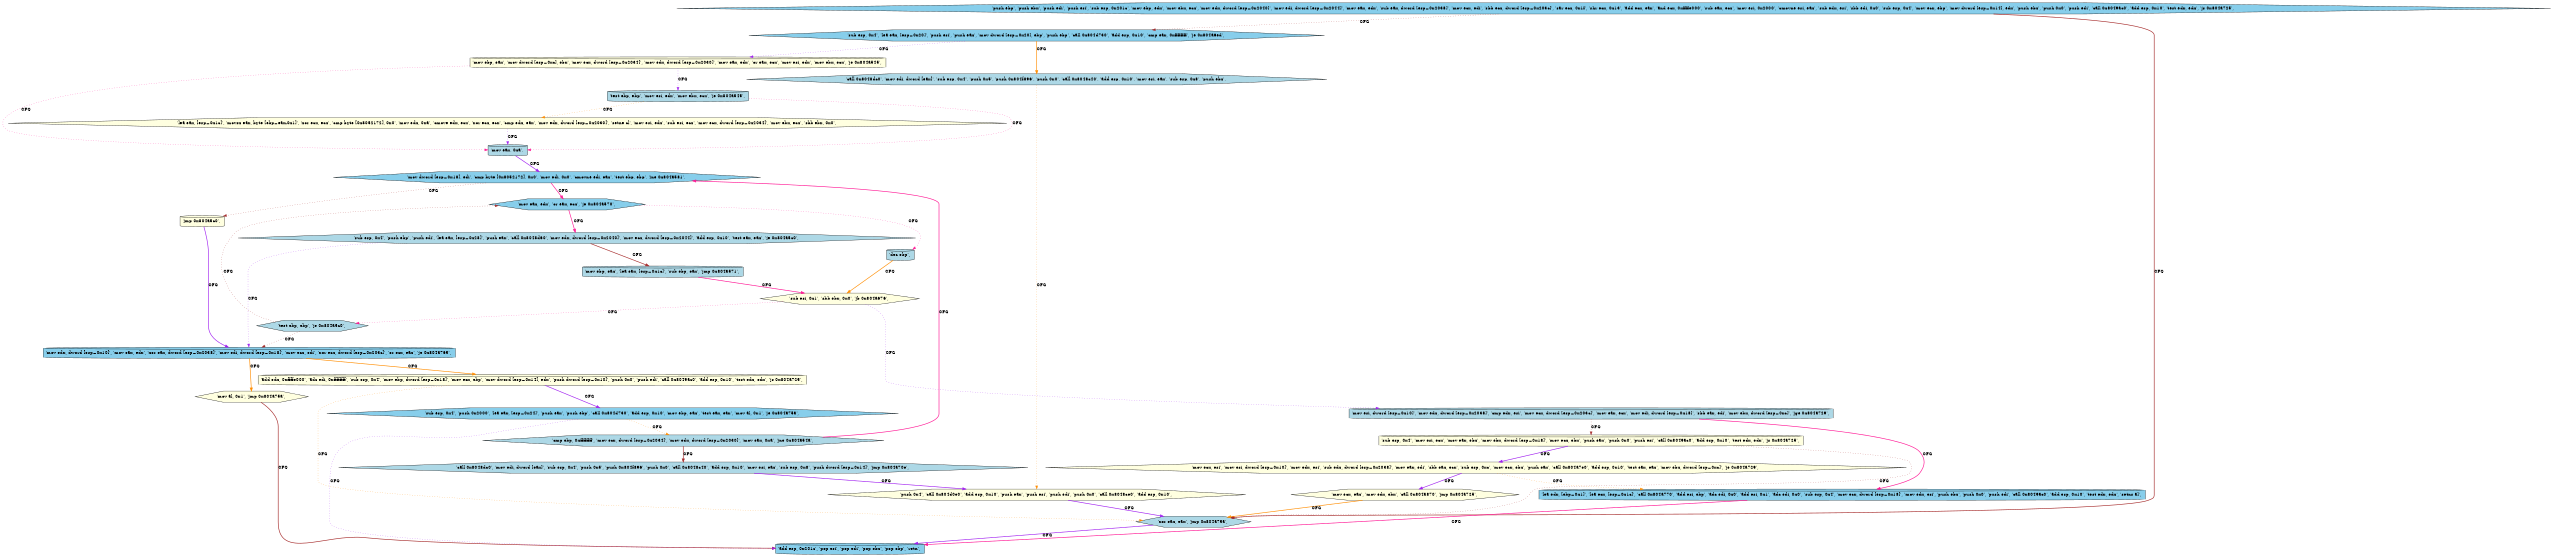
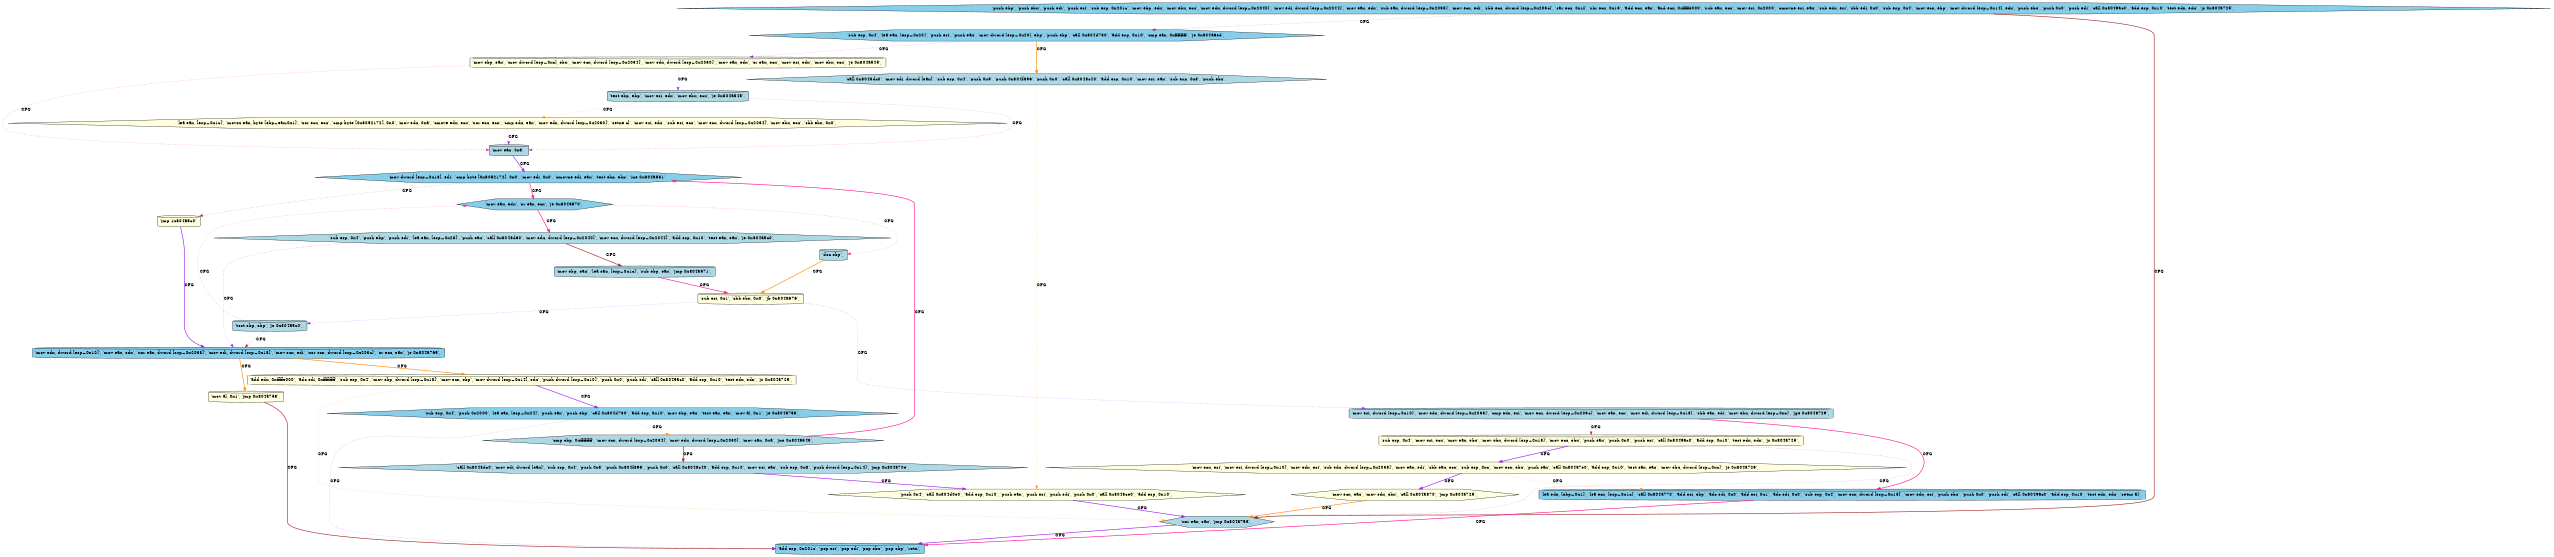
(304, 216) -> (280, 216)
(202, 221) -> (179, 221)
(840, 299) -> (751, 299)
(571, 312) -> (504, 313)
(312, 326) -> (270, 326)
(252, 397) -> (246, 397)
